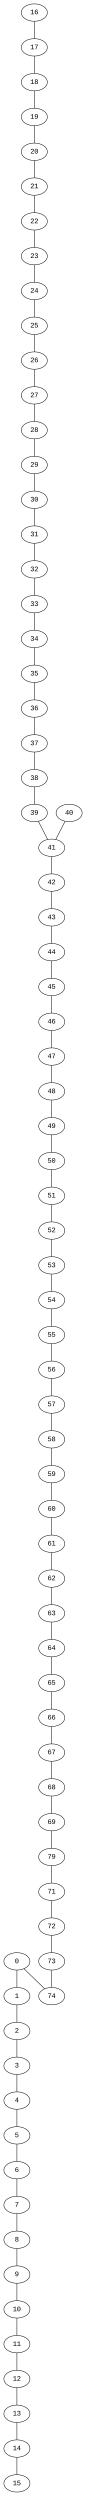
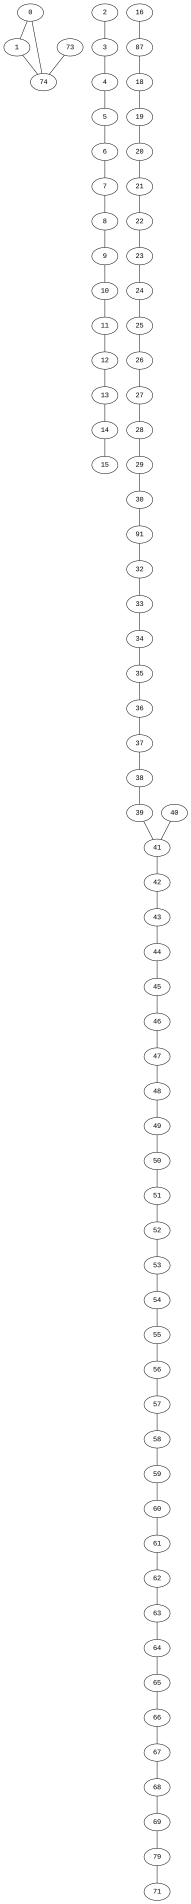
(34, 47) -> (140, 47)
(34, 535) -> (140, 535)
(52, 1927) -> none
(17, 2014) -> (30, 65)
